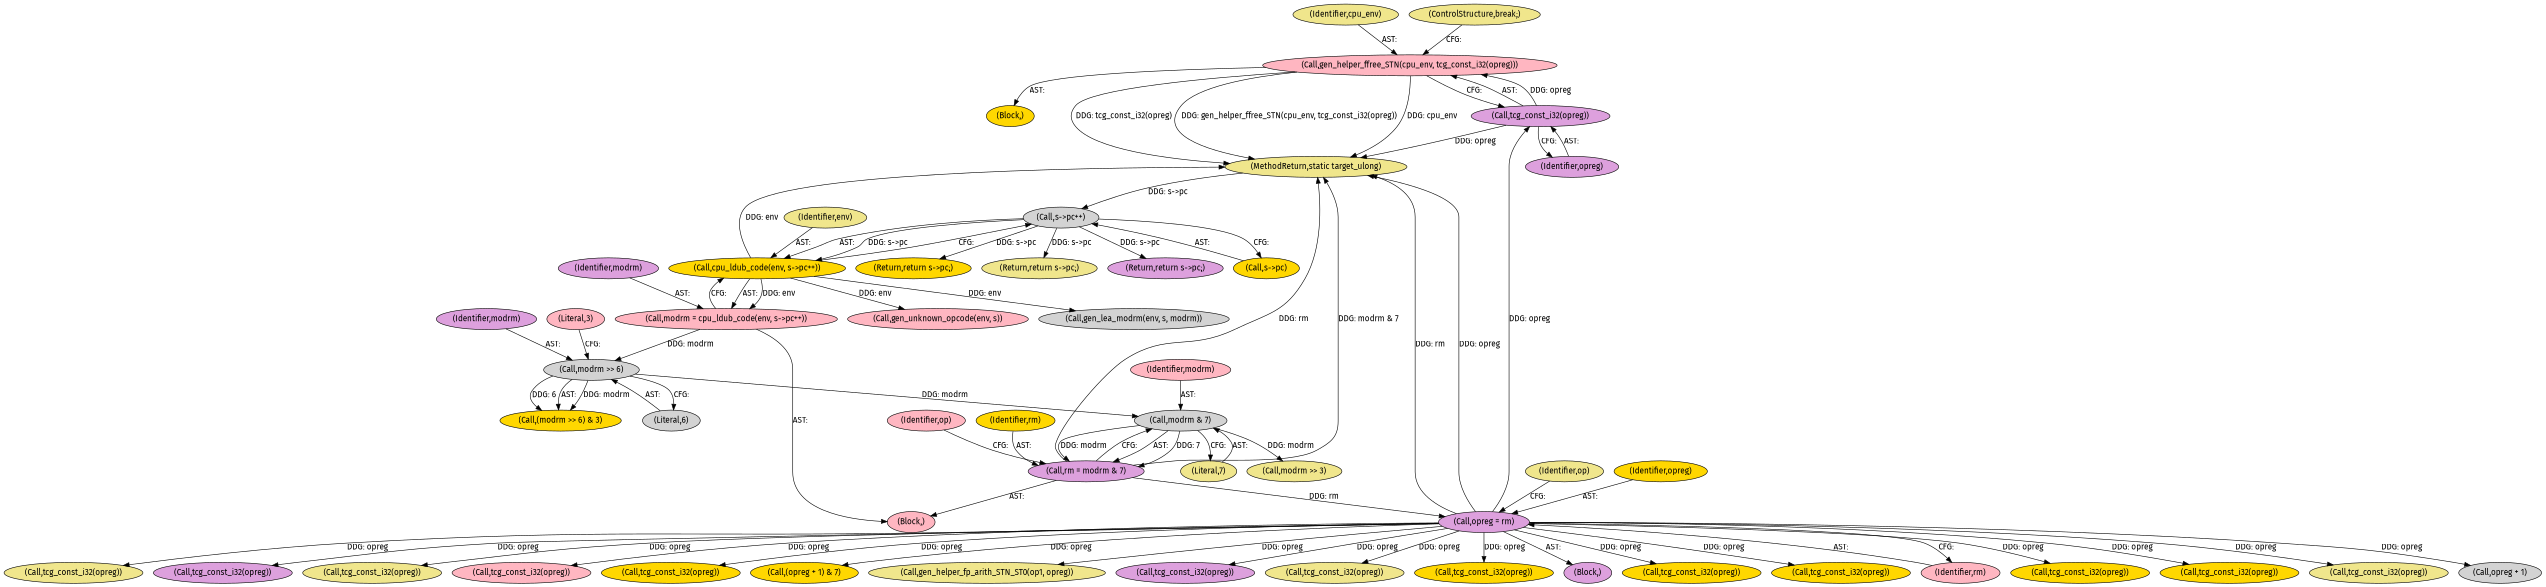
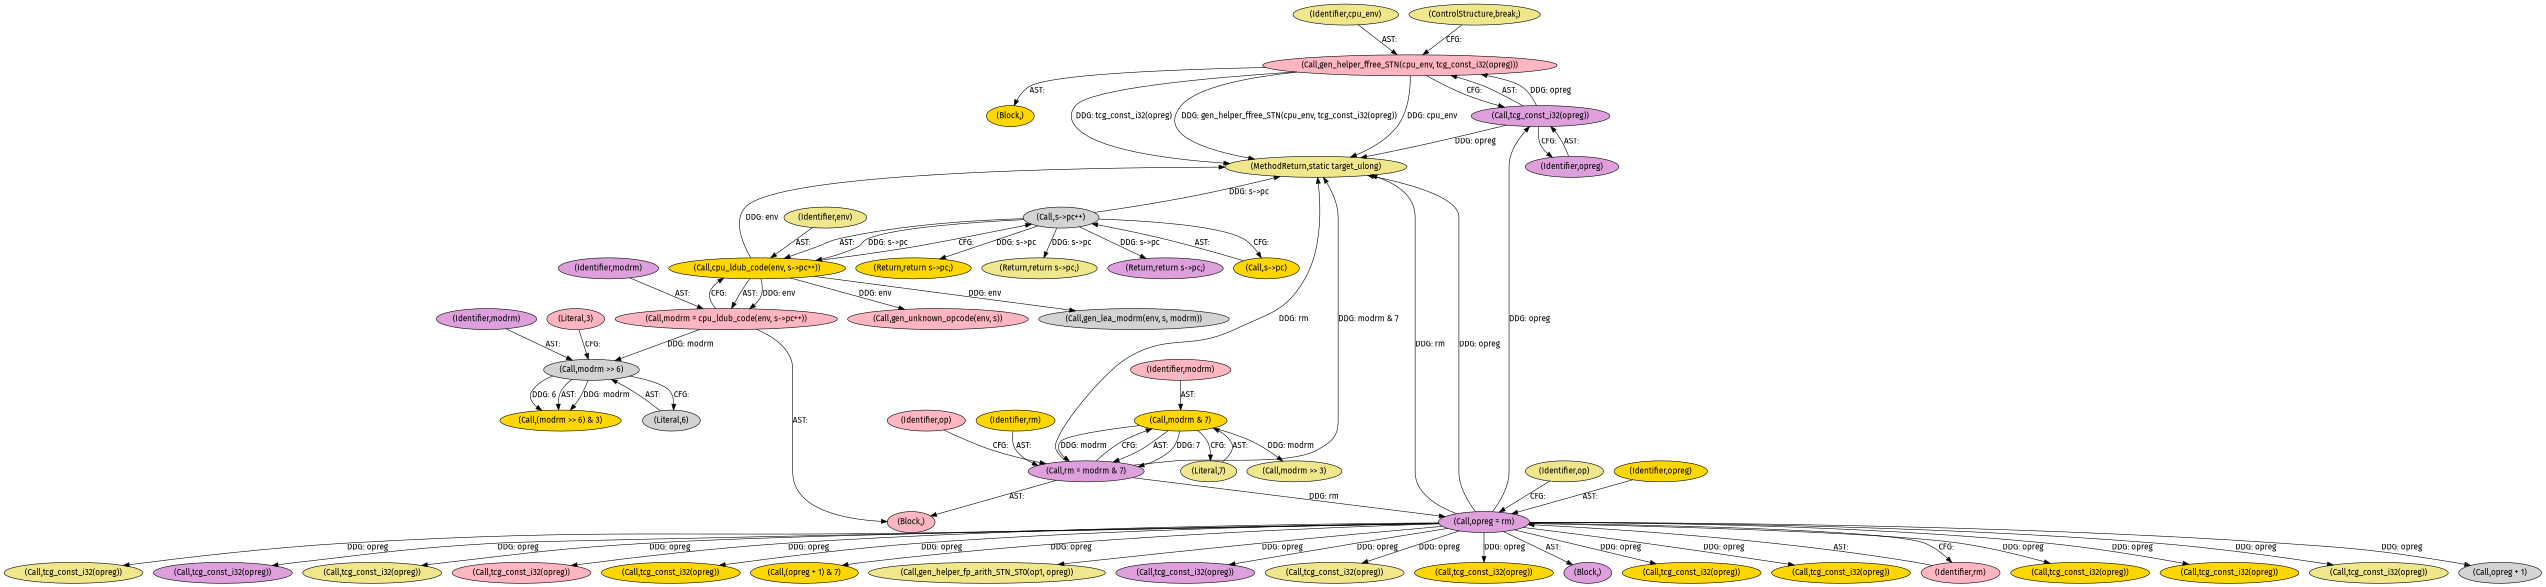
(1164, 185) -> (1185, 198)
(884, 395) -> none
(1181, 421) -> (1181, 421)
